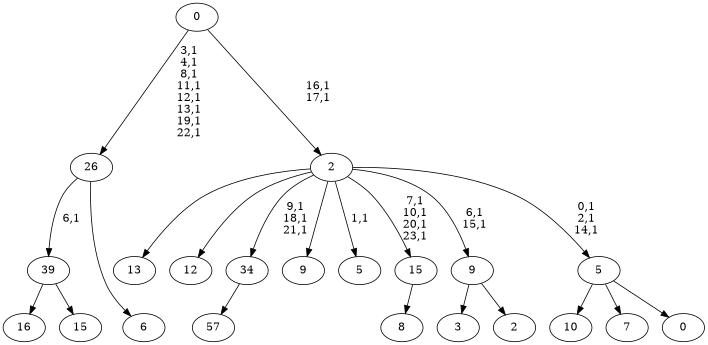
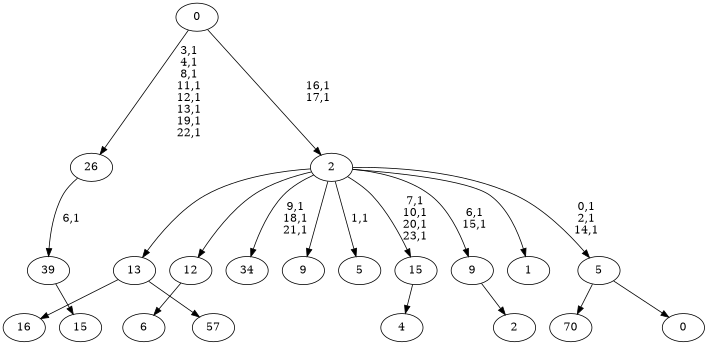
(96, 250) -> (173, 292)
none -> (529, 271)
(38, 296) -> (83, 297)
(232, 296) -> (174, 299)
(402, 328) -> (402, 328)
(458, 328) -> none
(571, 328) -> (571, 328)
(627, 328) -> none
